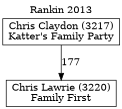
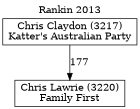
(61, 32) -> (70, 32)
